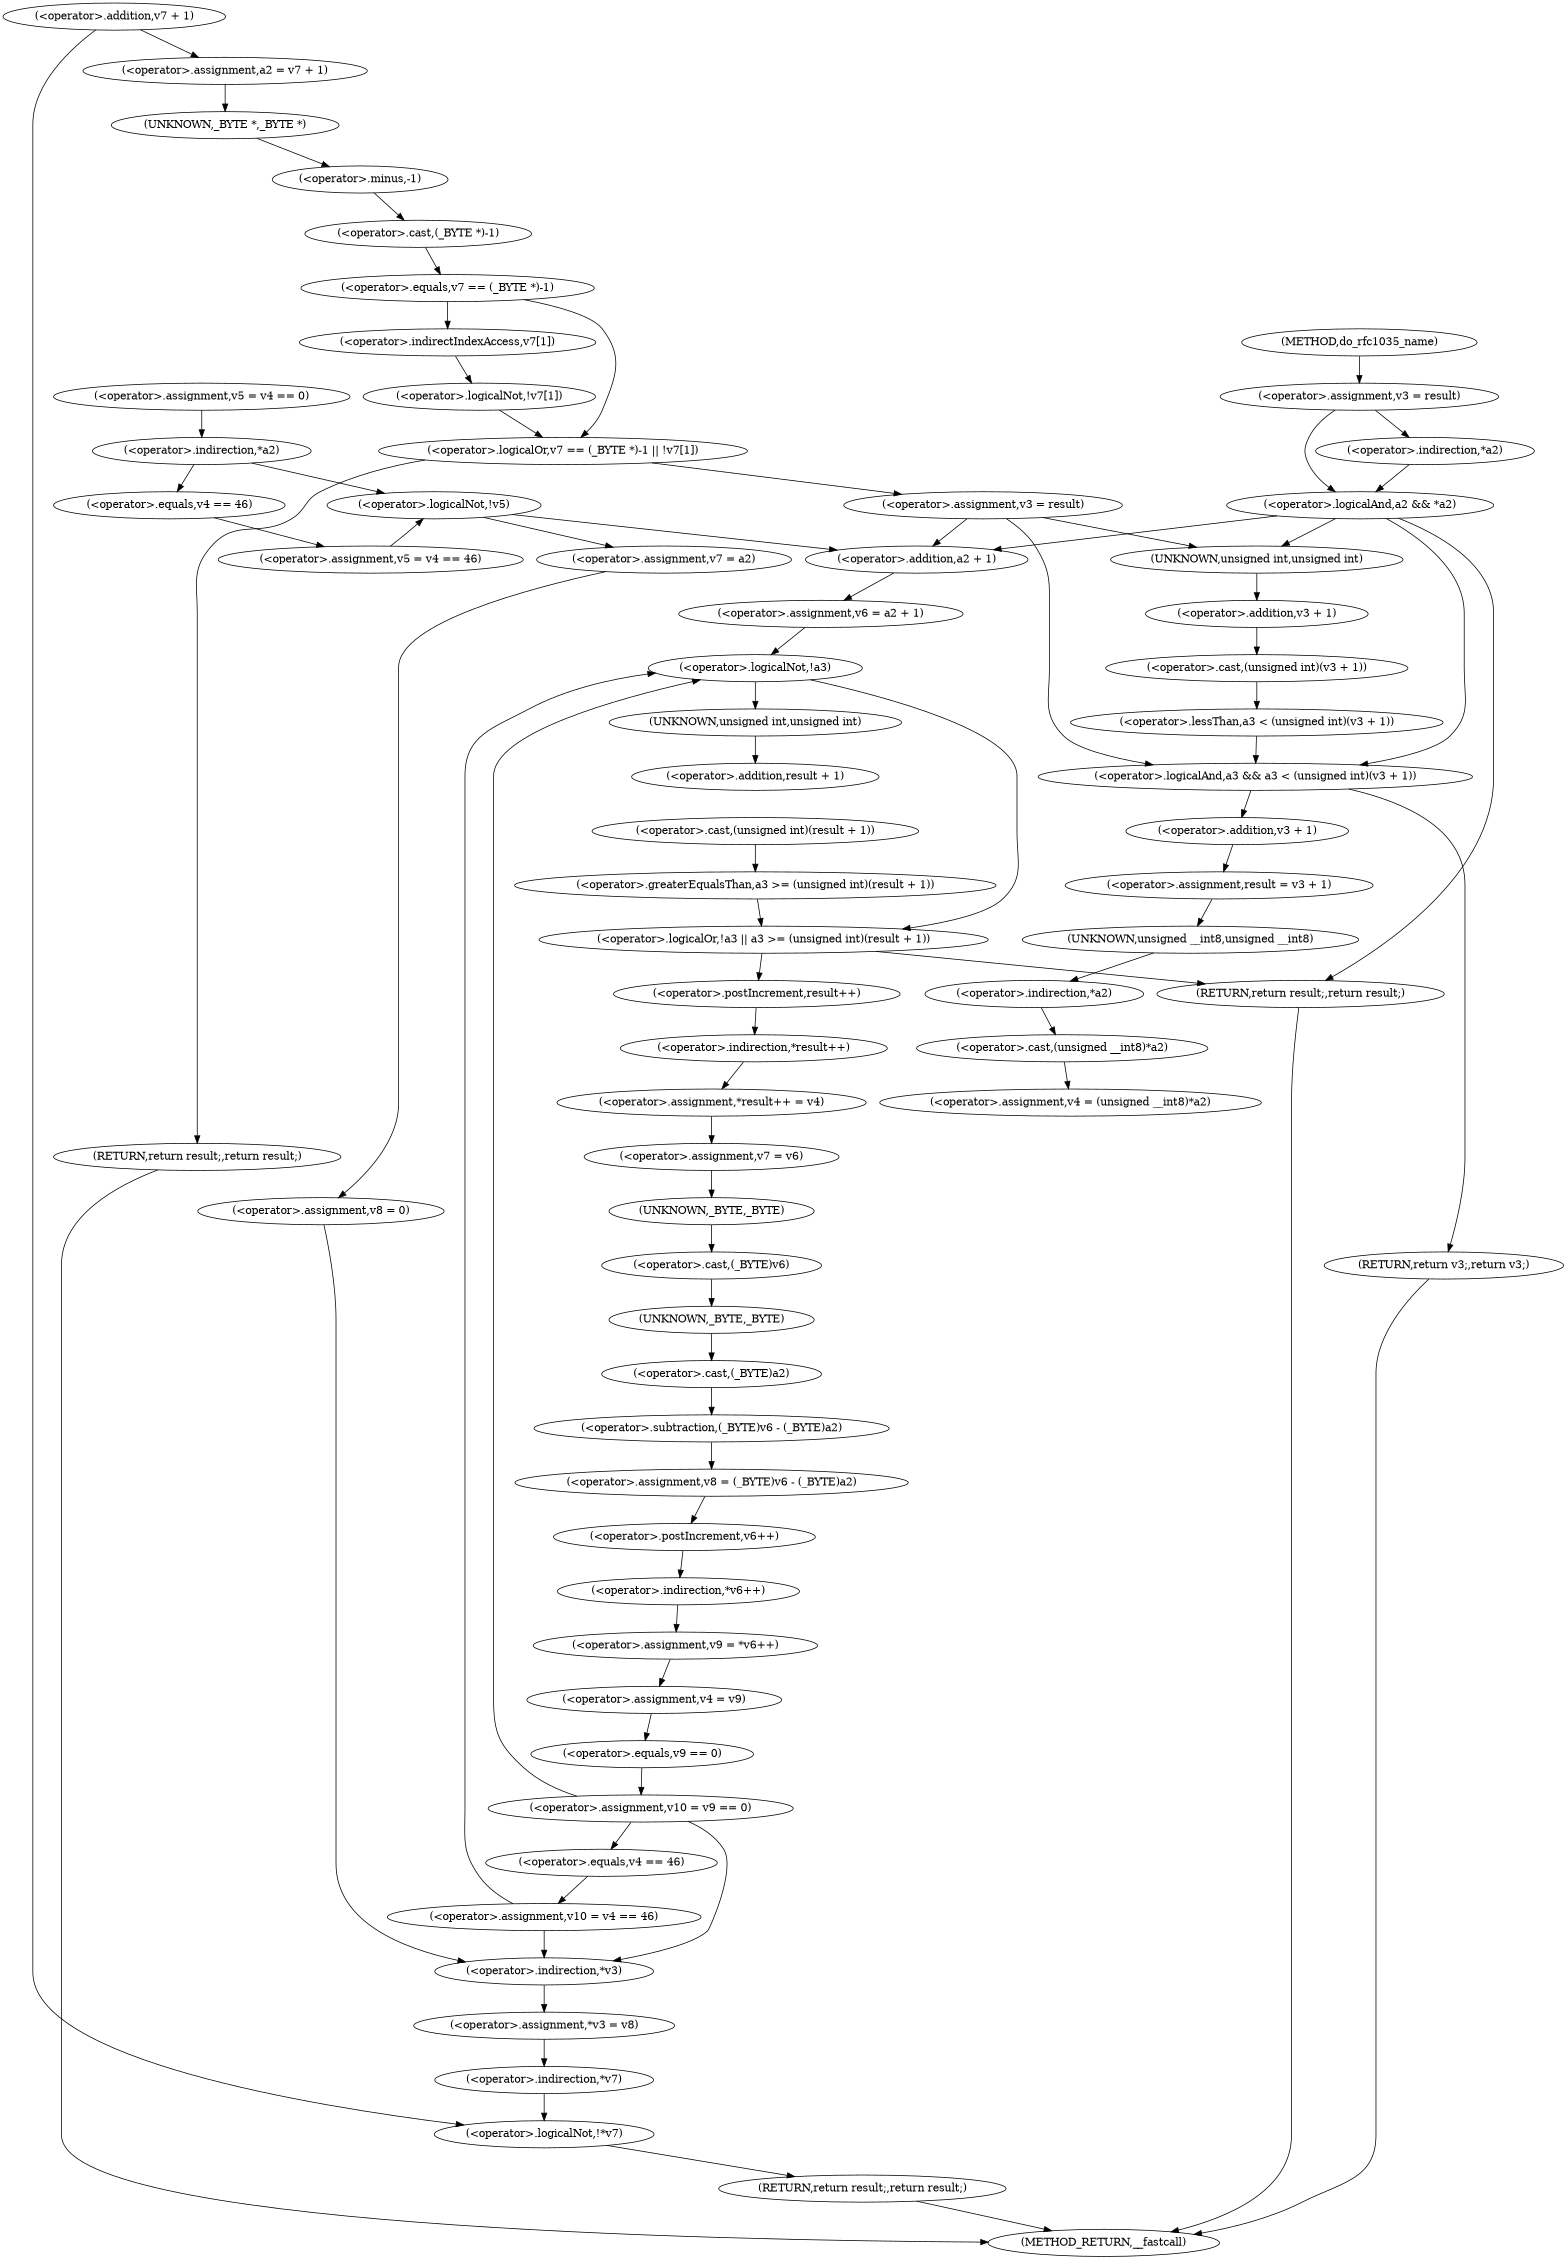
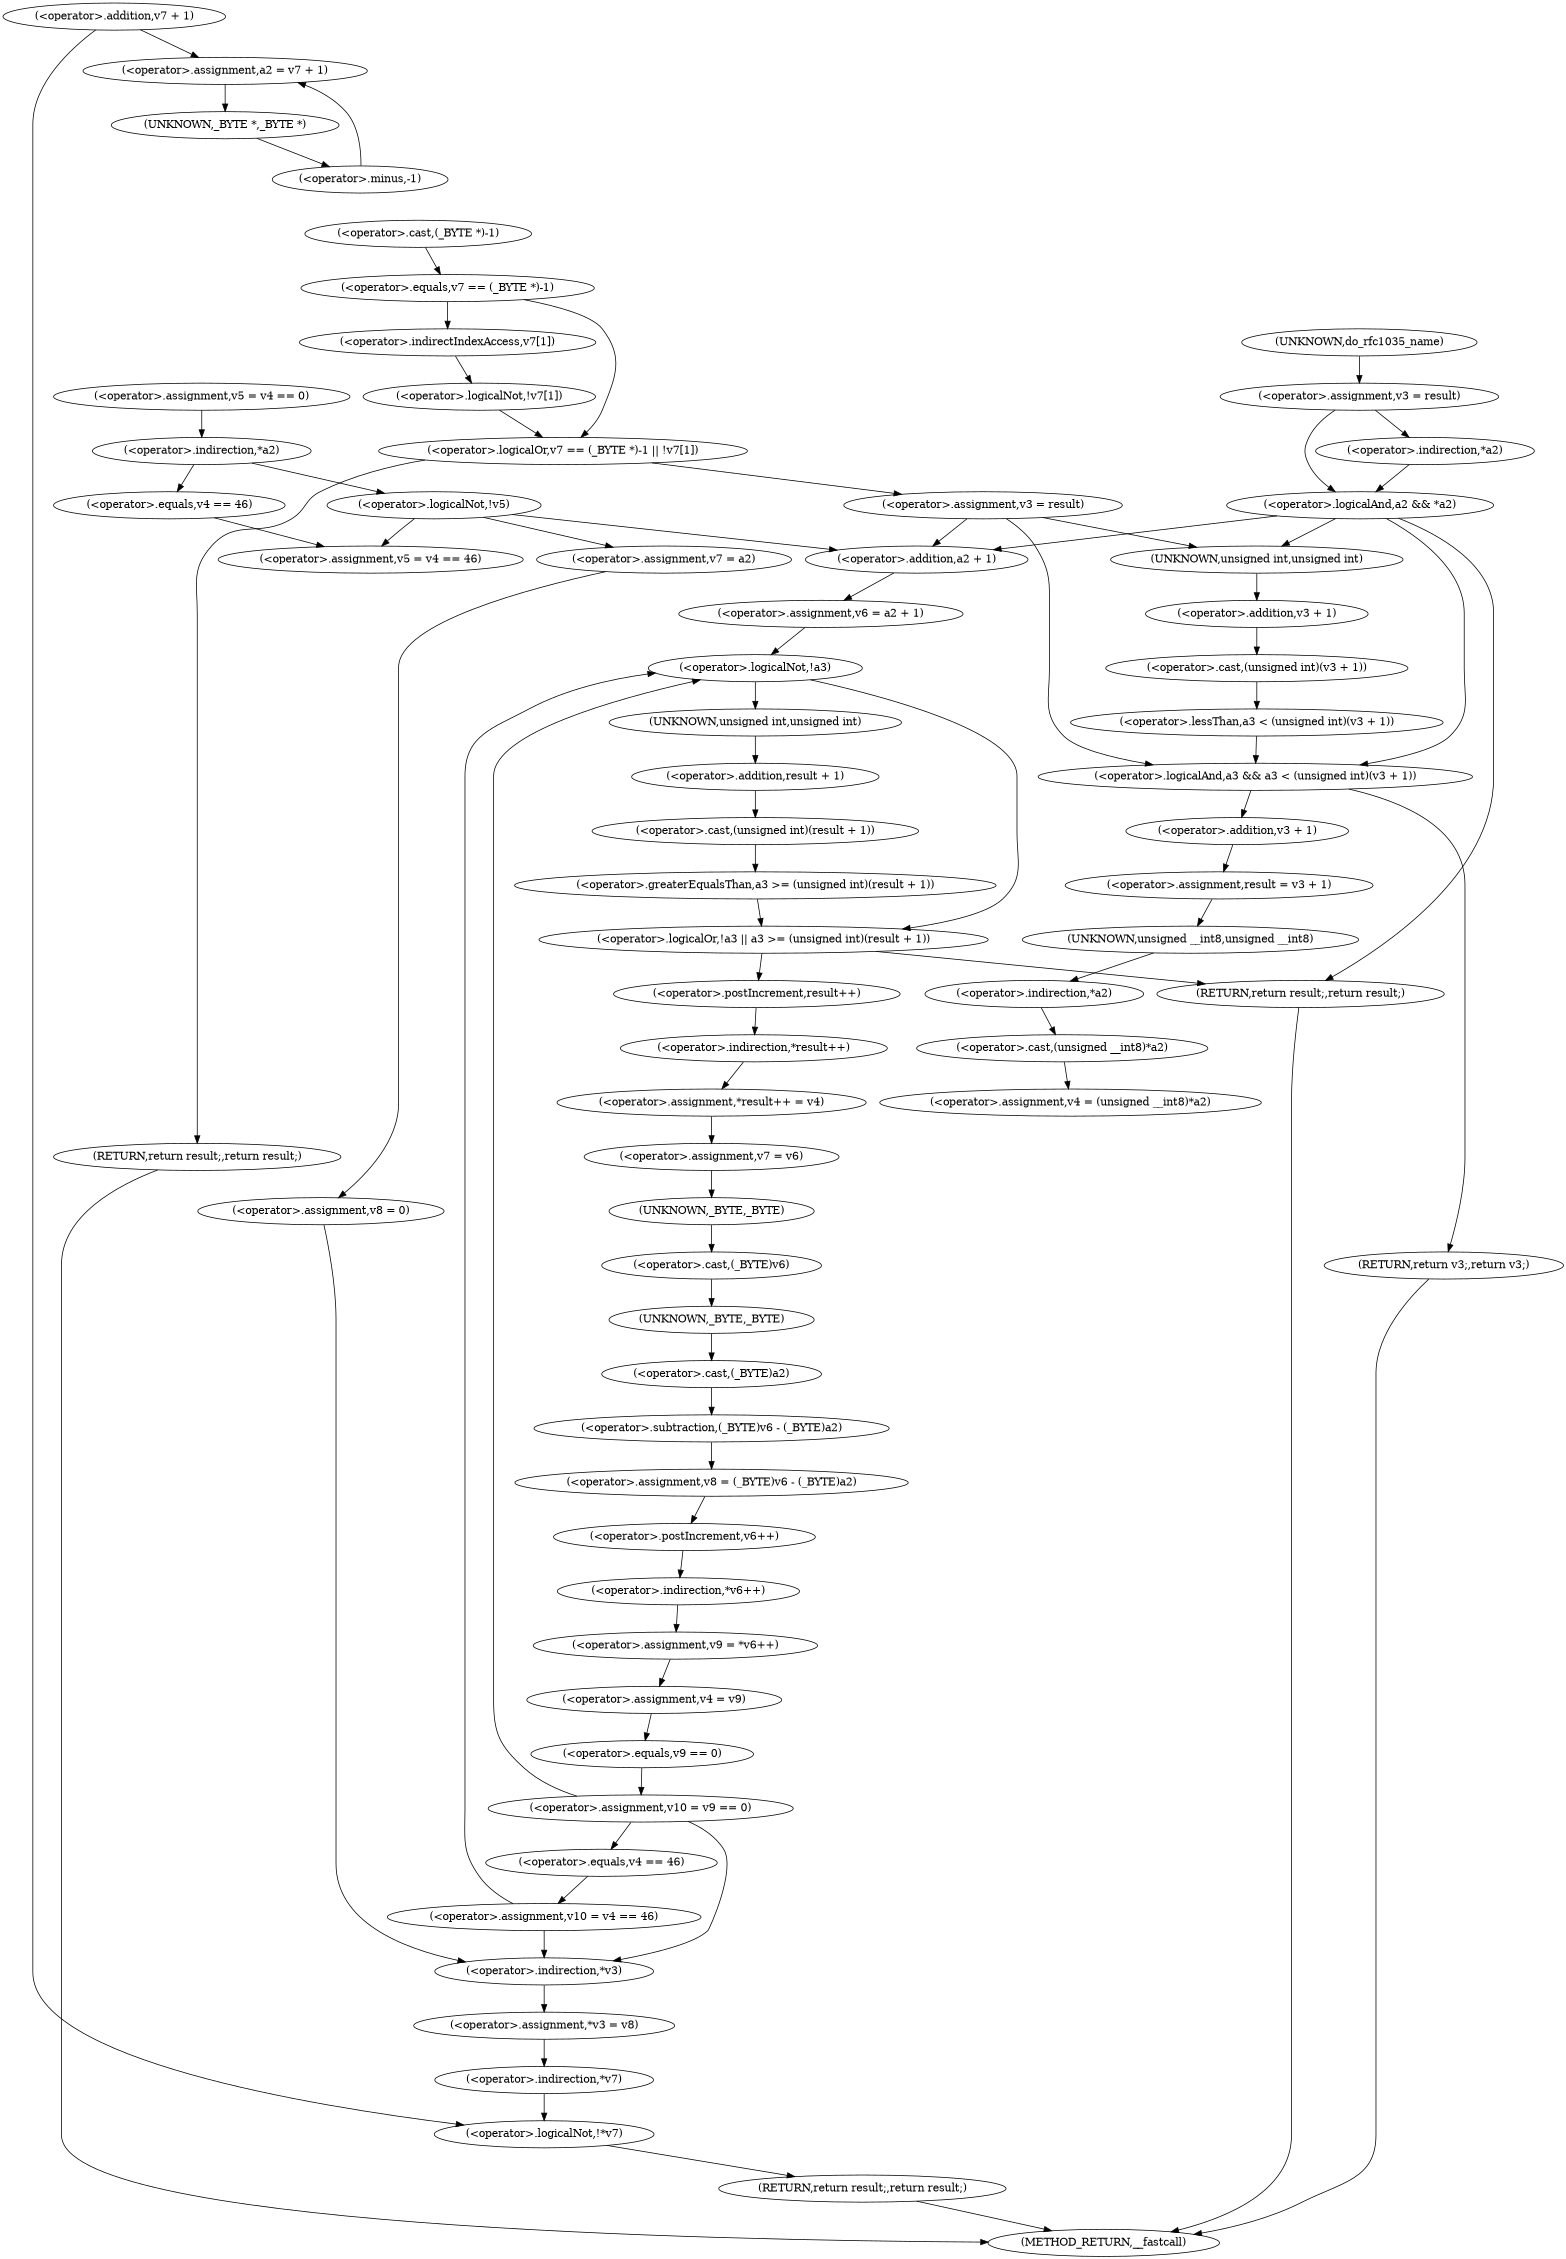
(386, 204) -> (348, 115)
(1359, 342) -> (1359, 342)
(404, 535) -> (401, 530)
none -> (755, 800)
